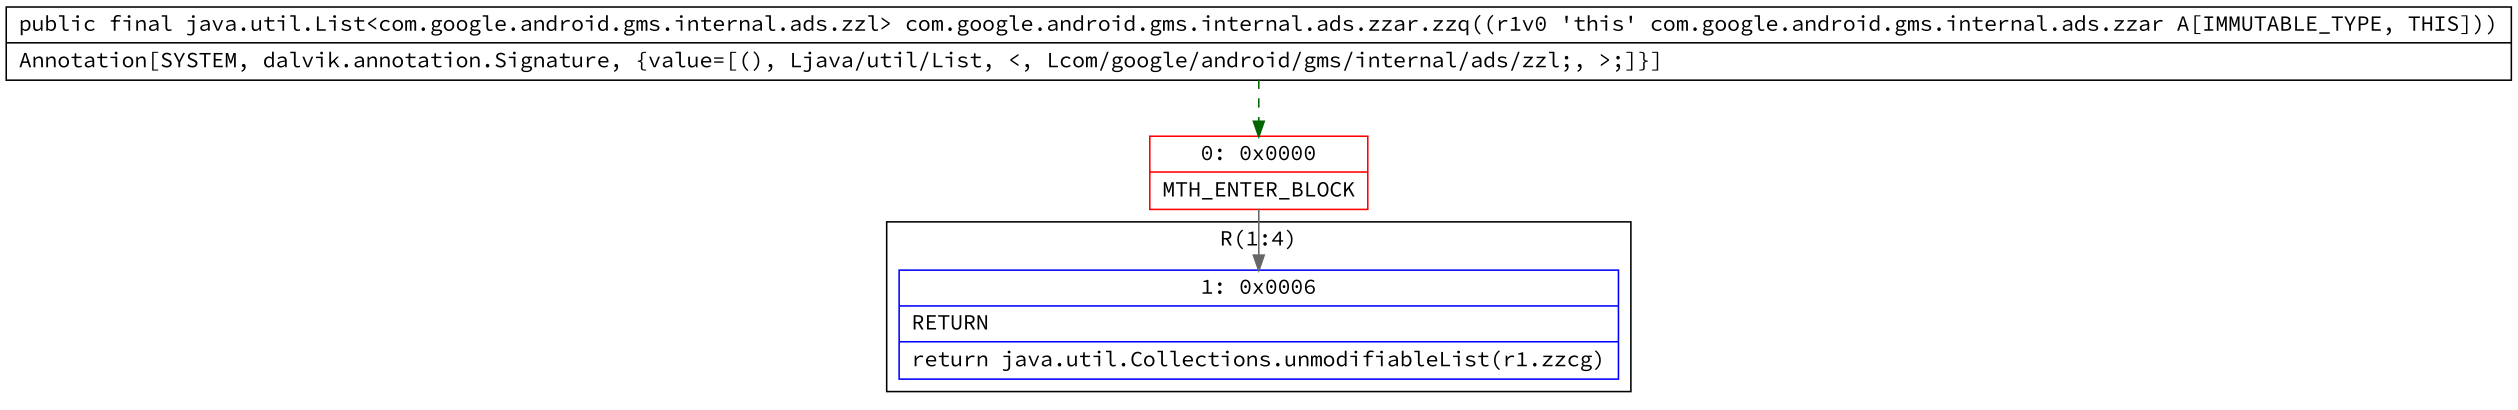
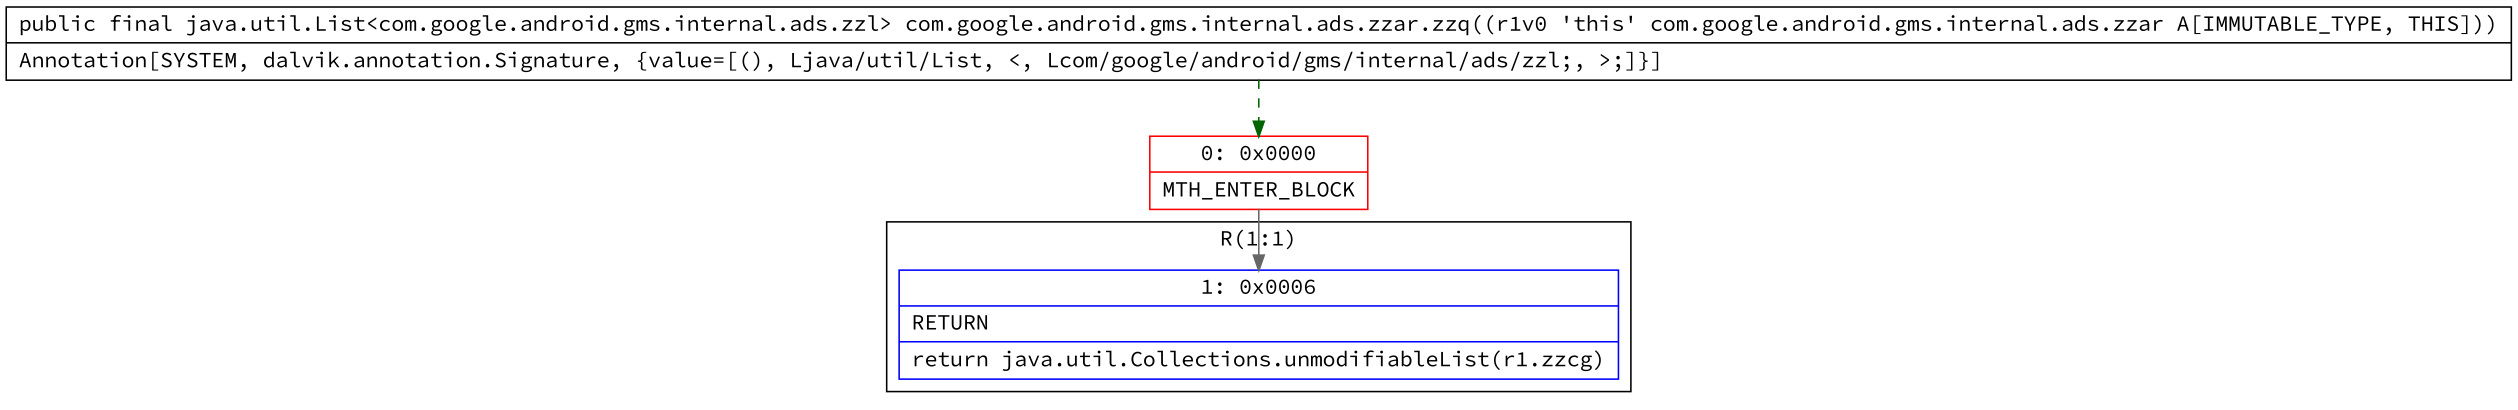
(1259, 240) -> (1259, 240)
